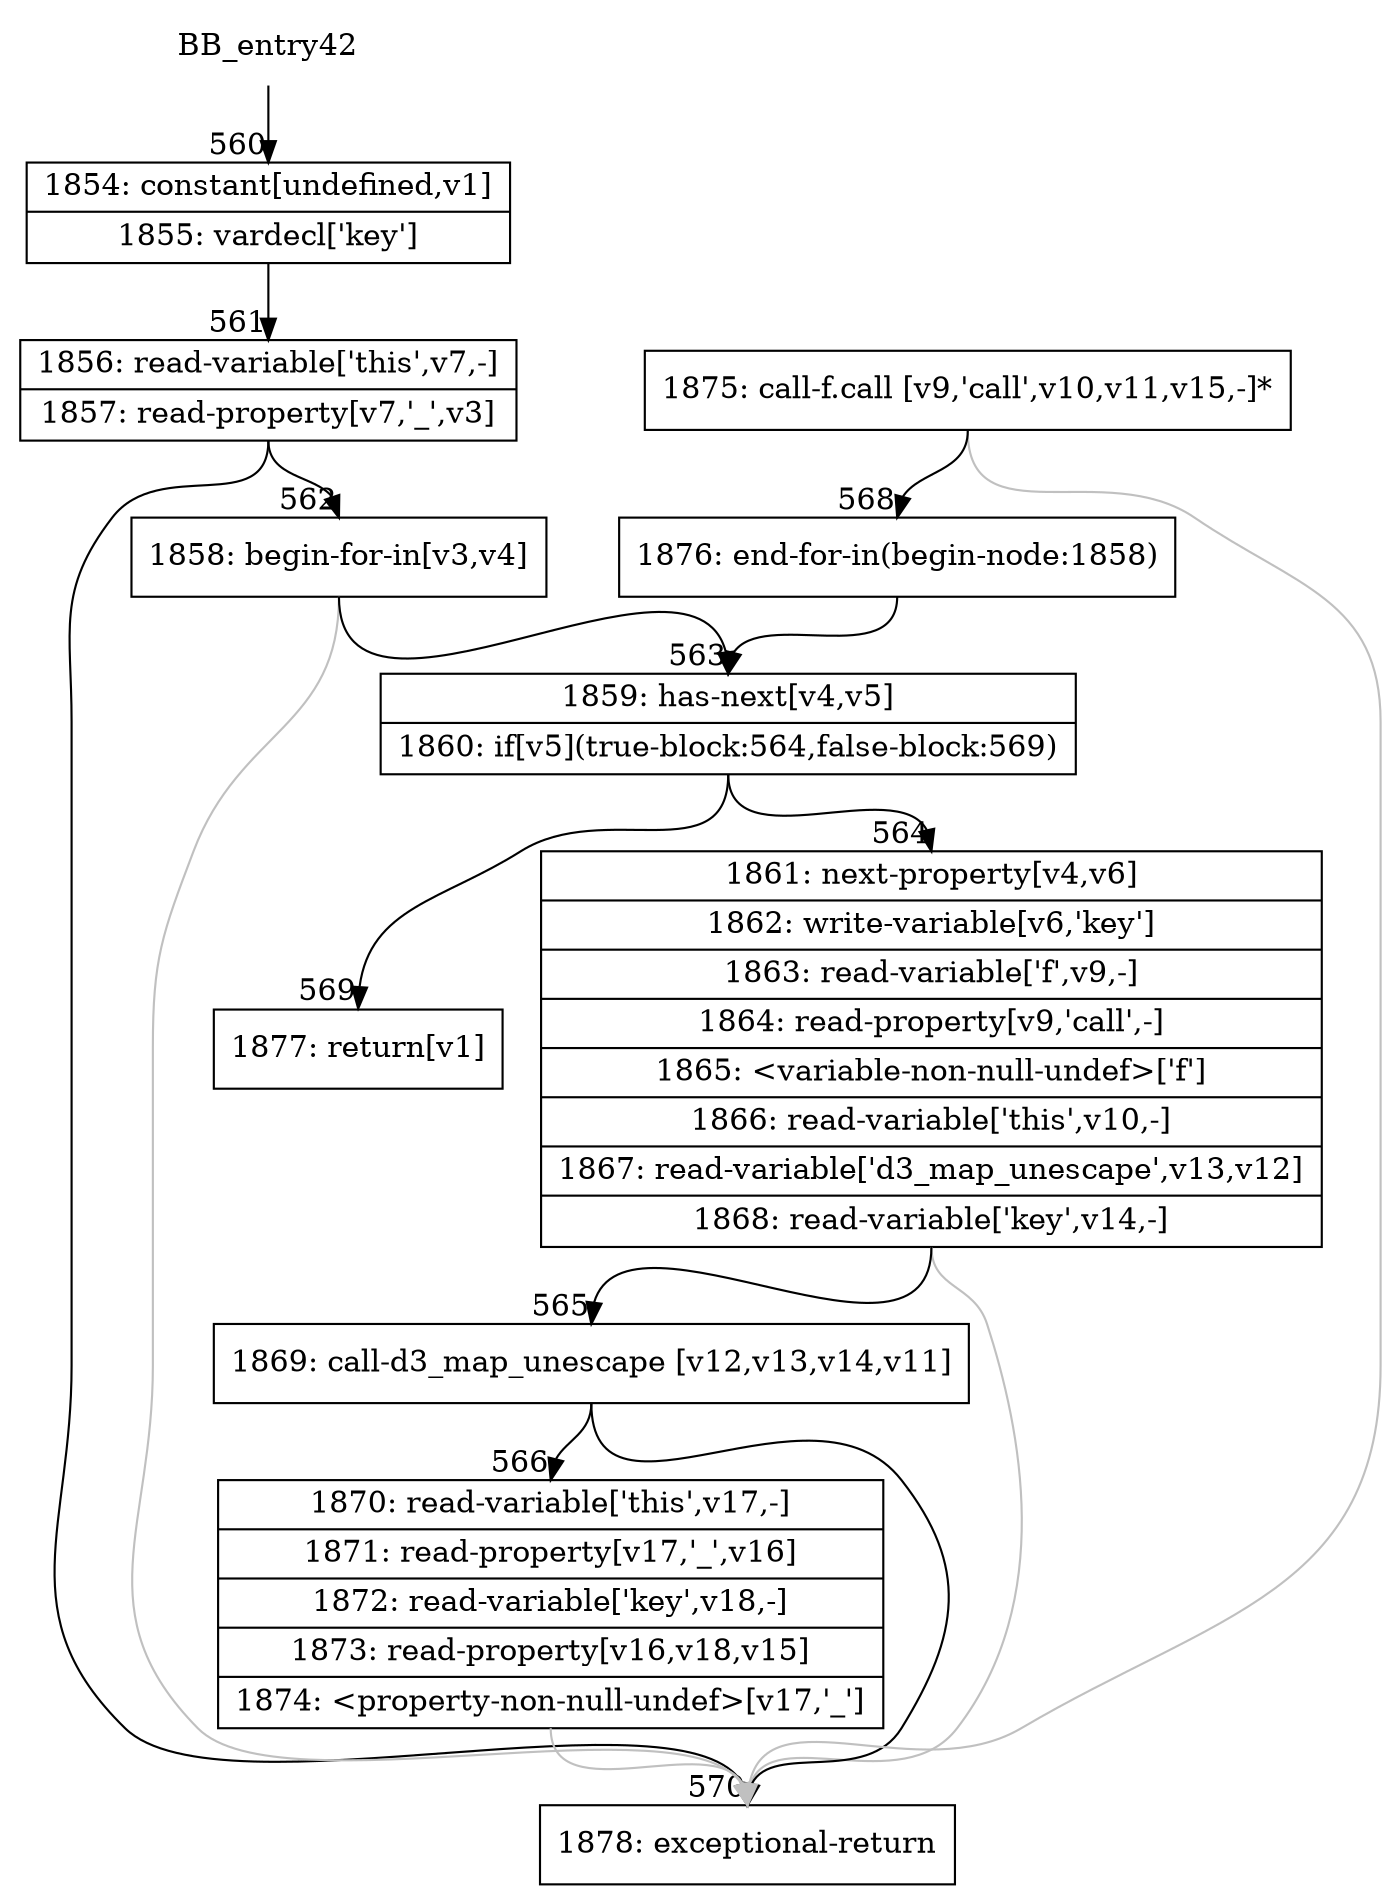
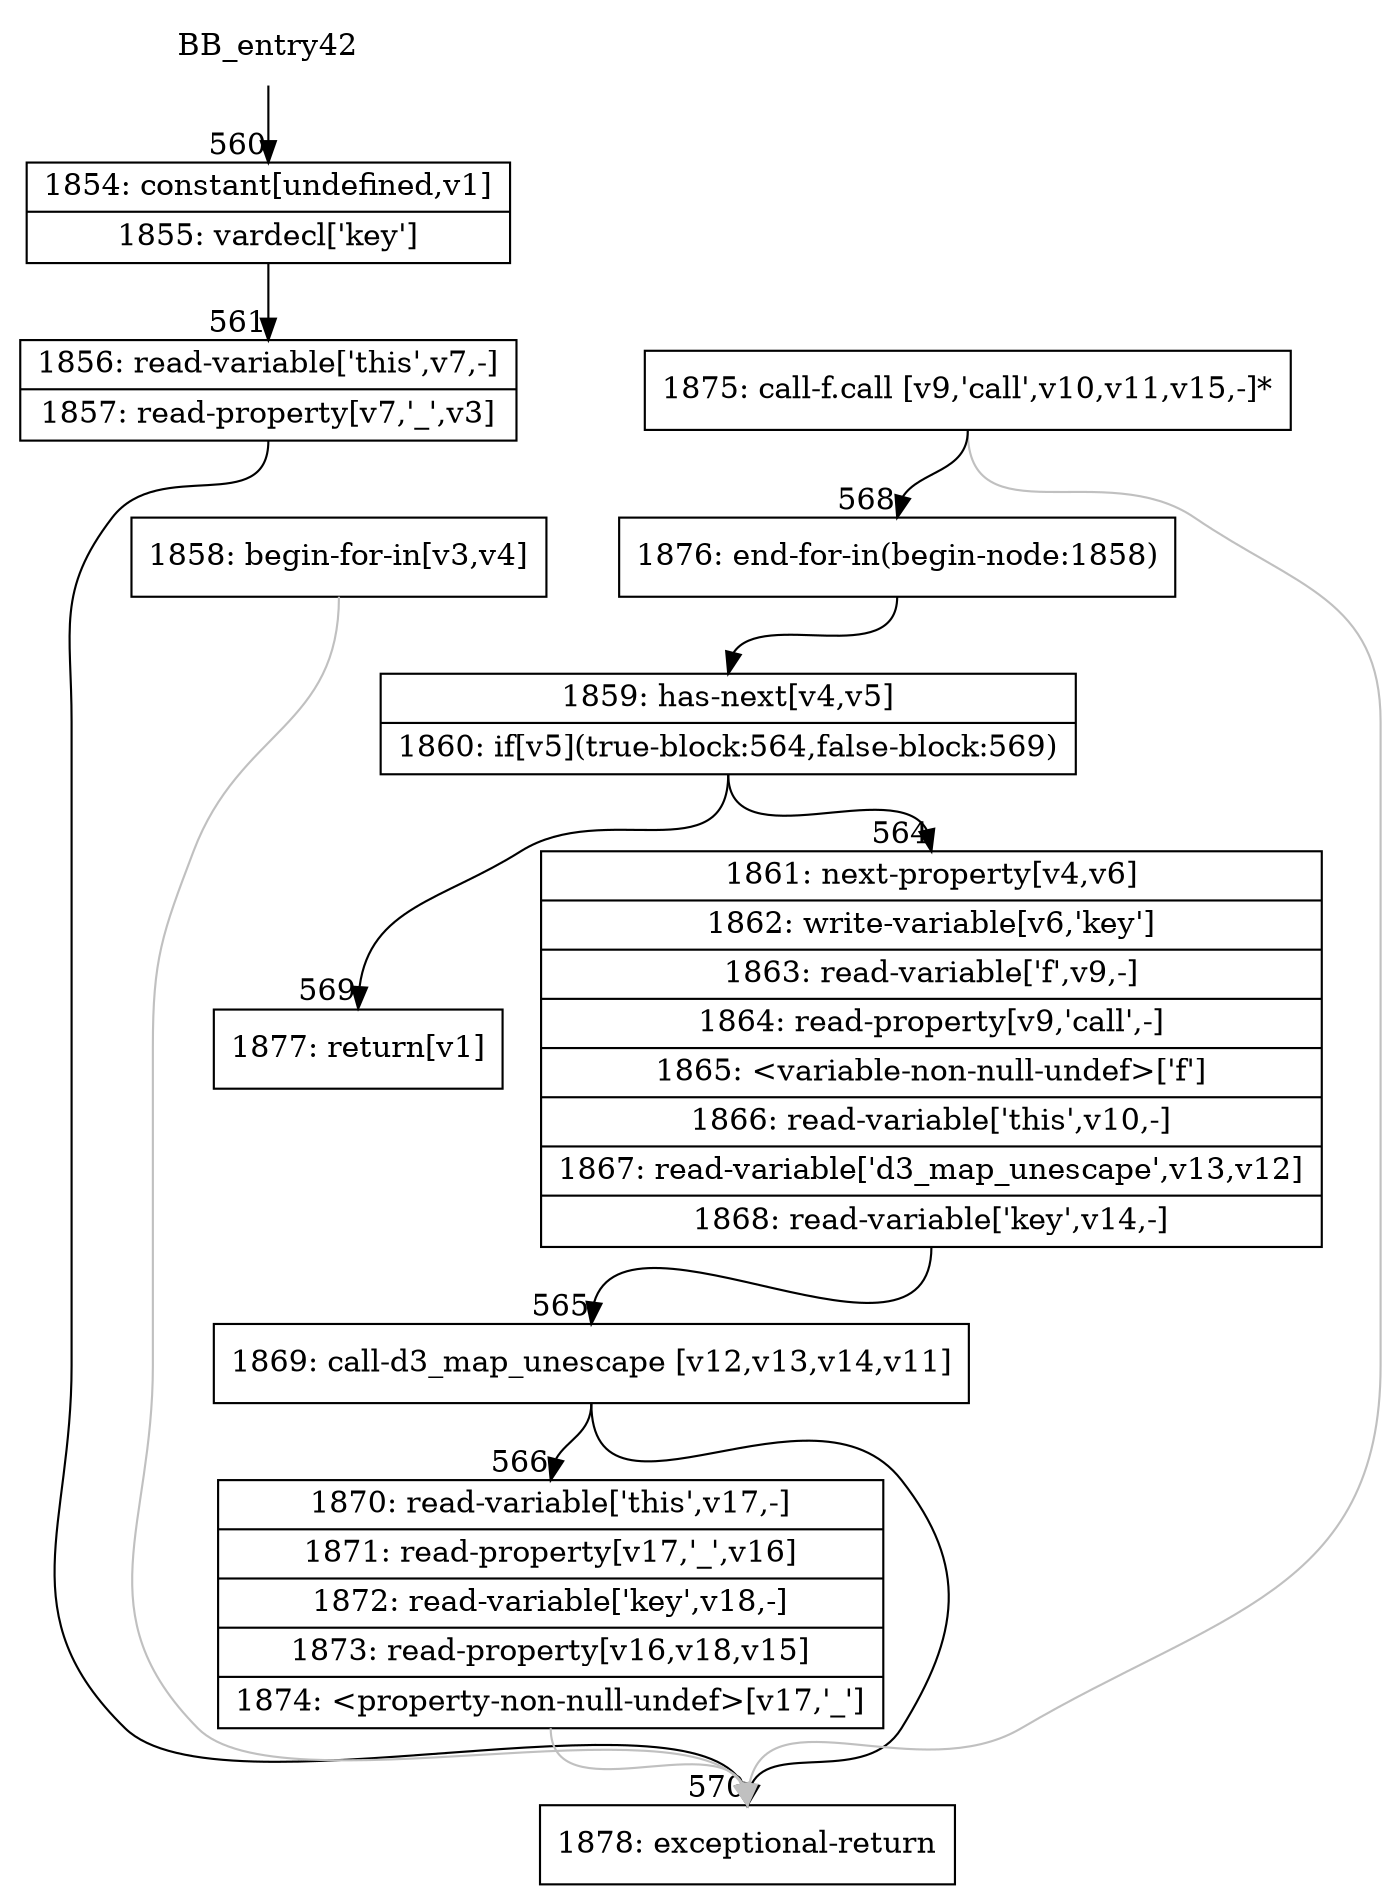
(293, 474) -> none
(523, 638) -> none
(1014, 1594) -> none
